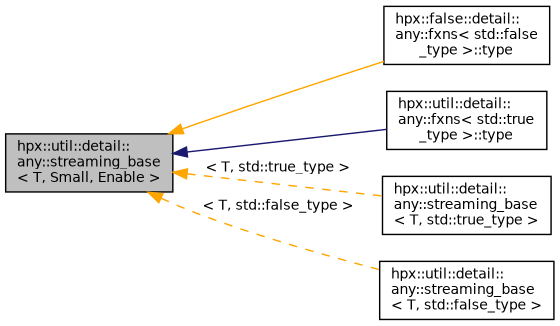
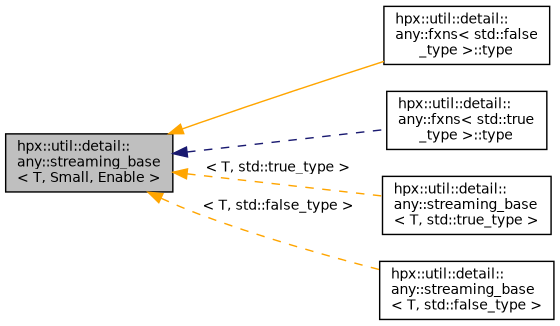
(467, 35) -> (467, 35)
(287, 141) -> (287, 141)
